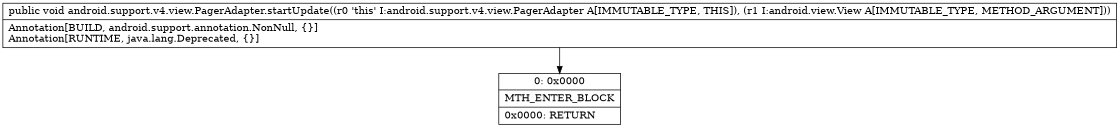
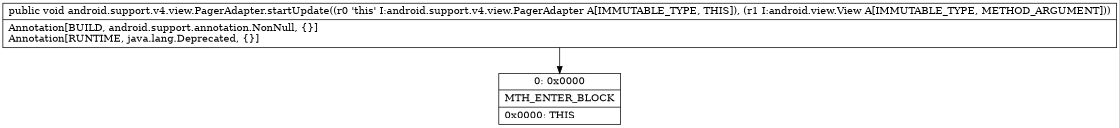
(555, 115) -> (545, 115)
